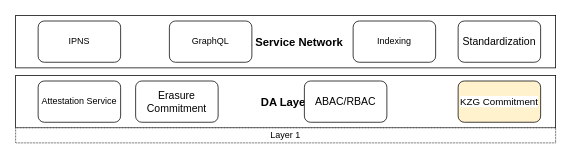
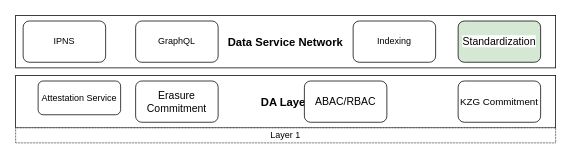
(79, 42) -> (64, 42)
(210, 42) -> (177, 42)
(499, 42) -> (499, 42)
(79, 102) -> (79, 98)
(499, 102) -> (499, 102)
